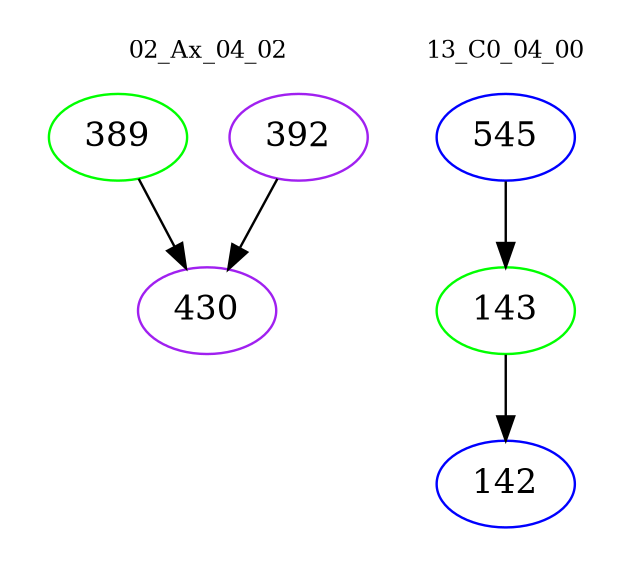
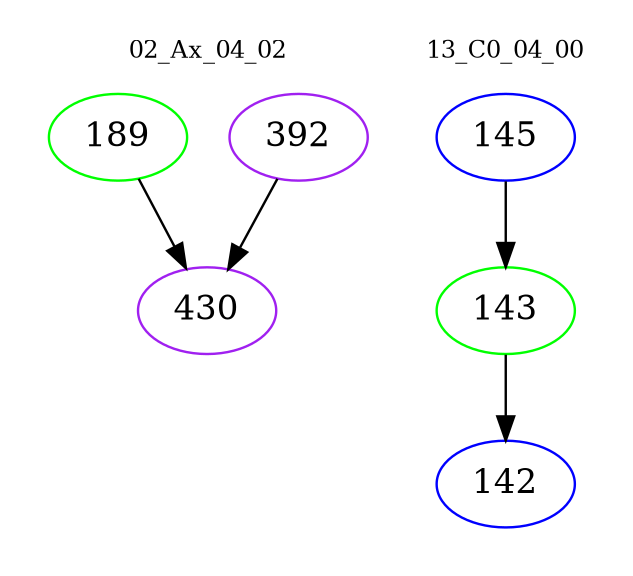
(118, 137) -> (118, 137)
(506, 137) -> (506, 137)
